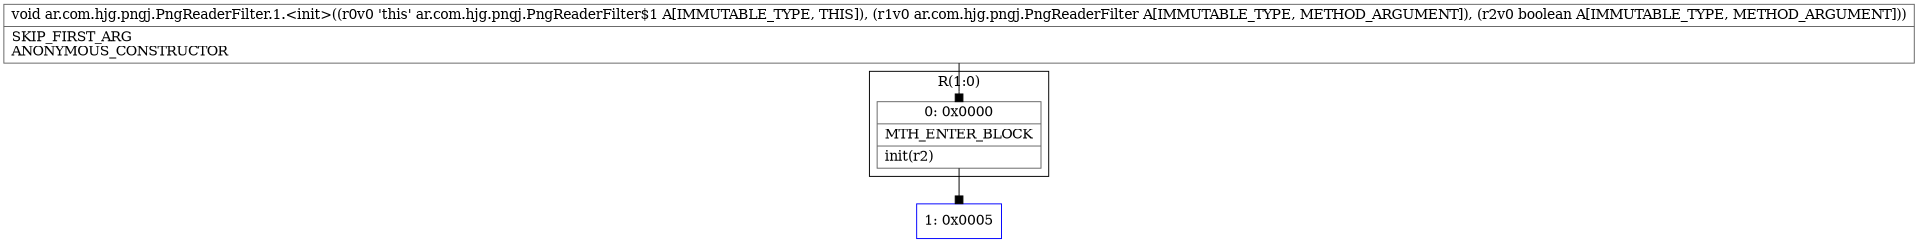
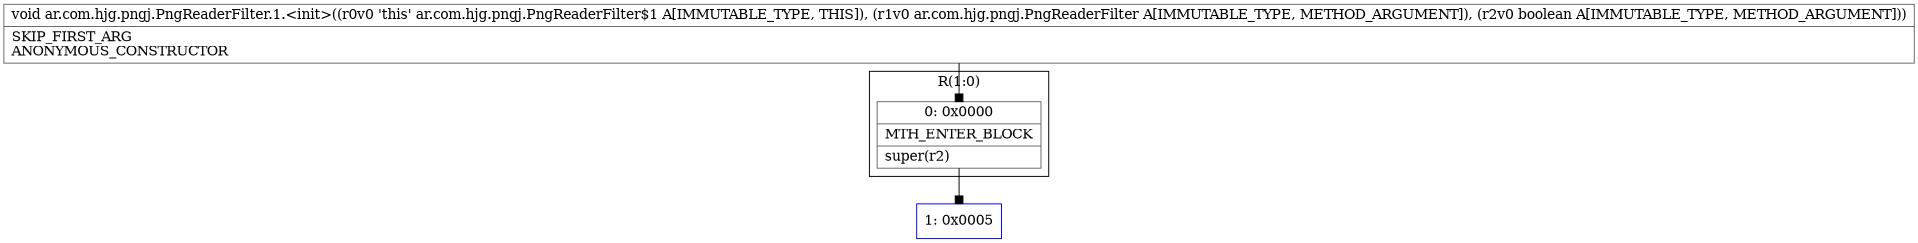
(909, 157) -> (917, 157)
